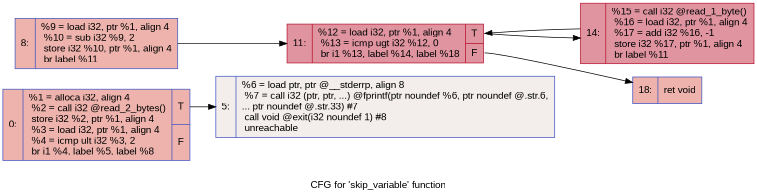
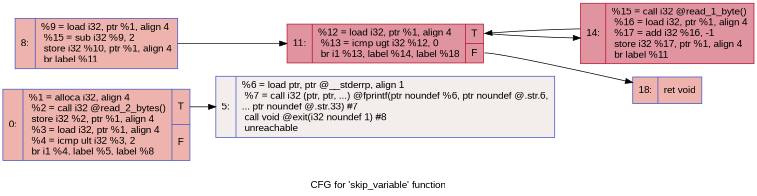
(88, 38) -> (88, 38)
(323, 85) -> (323, 85)
